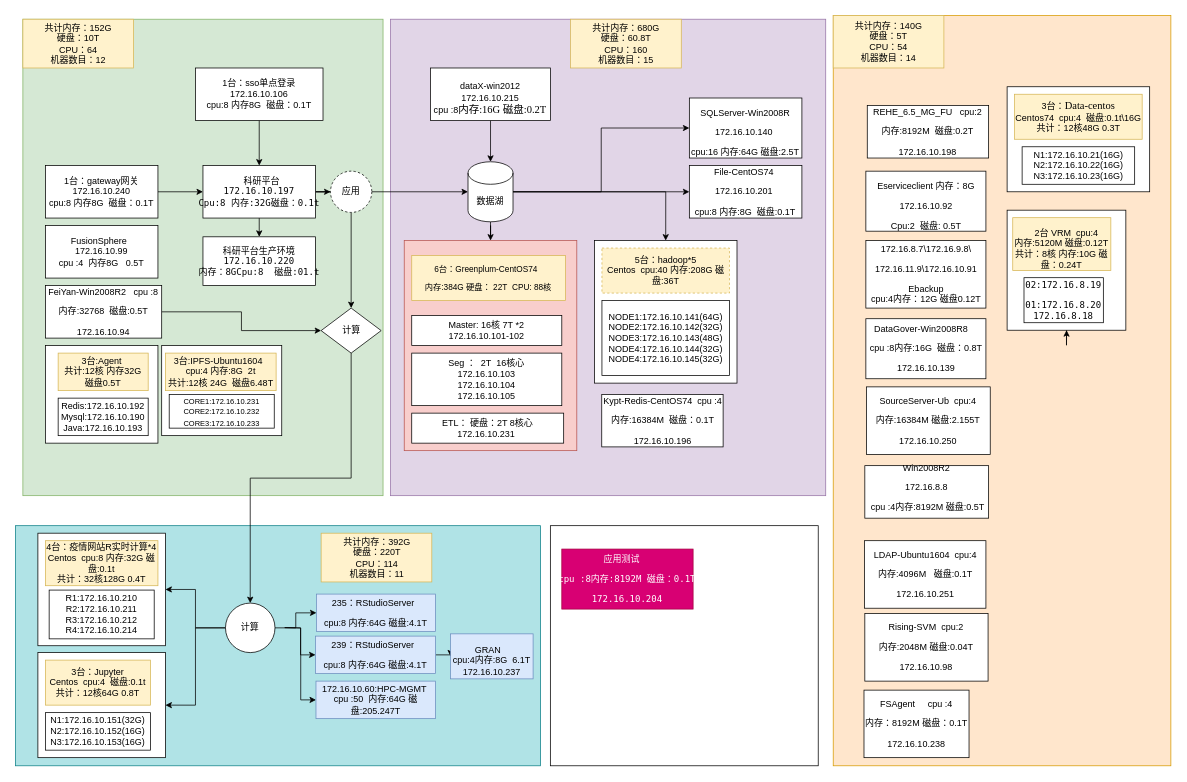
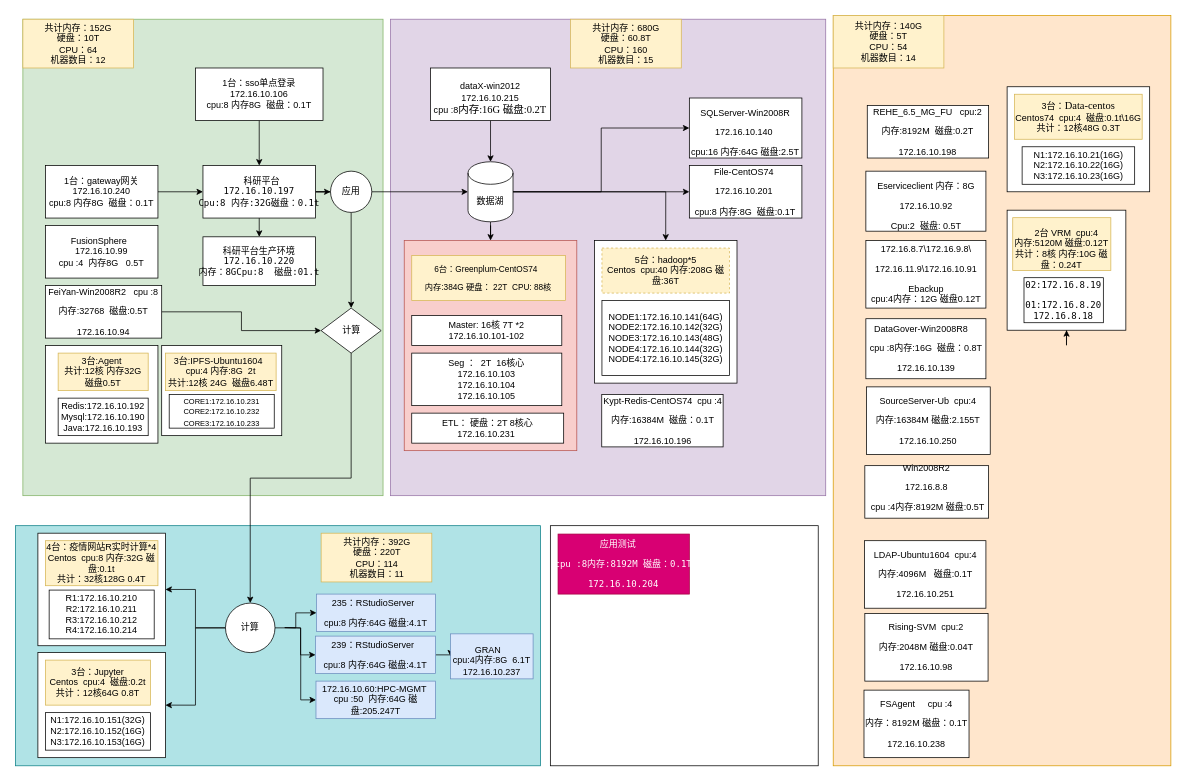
(351, 192) -> (351, 192)
(627, 579) -> (623, 564)
(98, 682) -> (98, 682)
